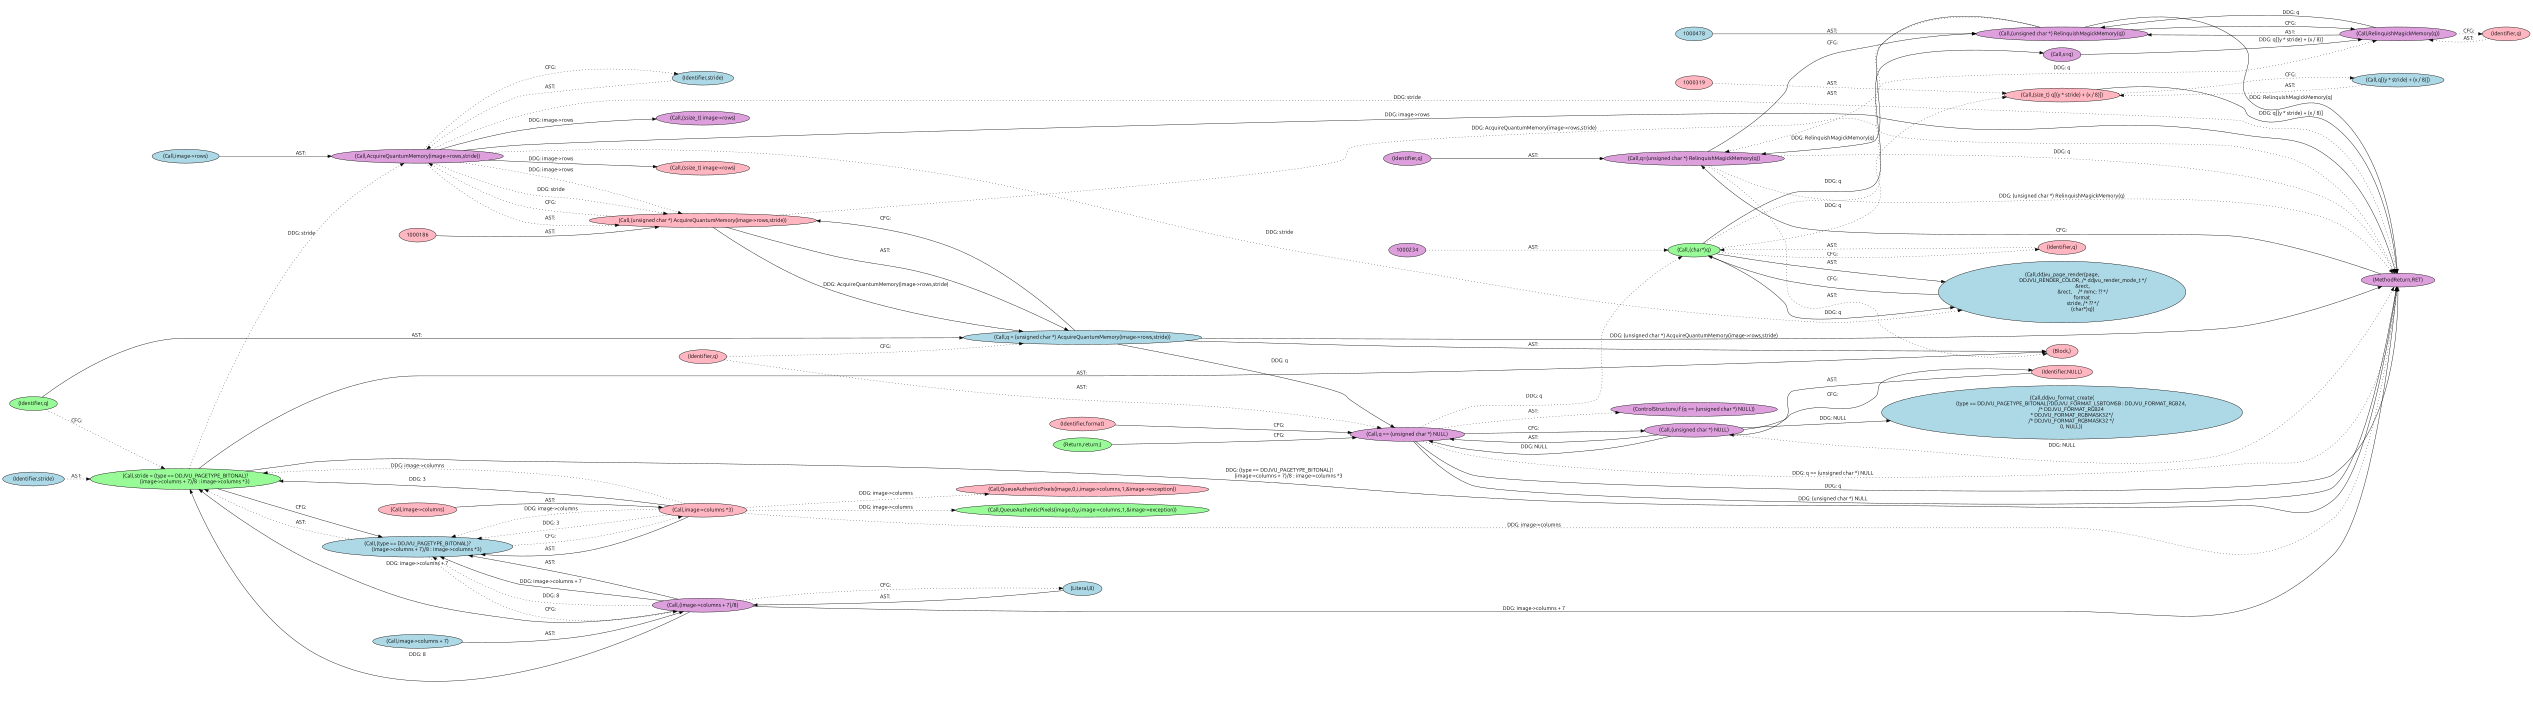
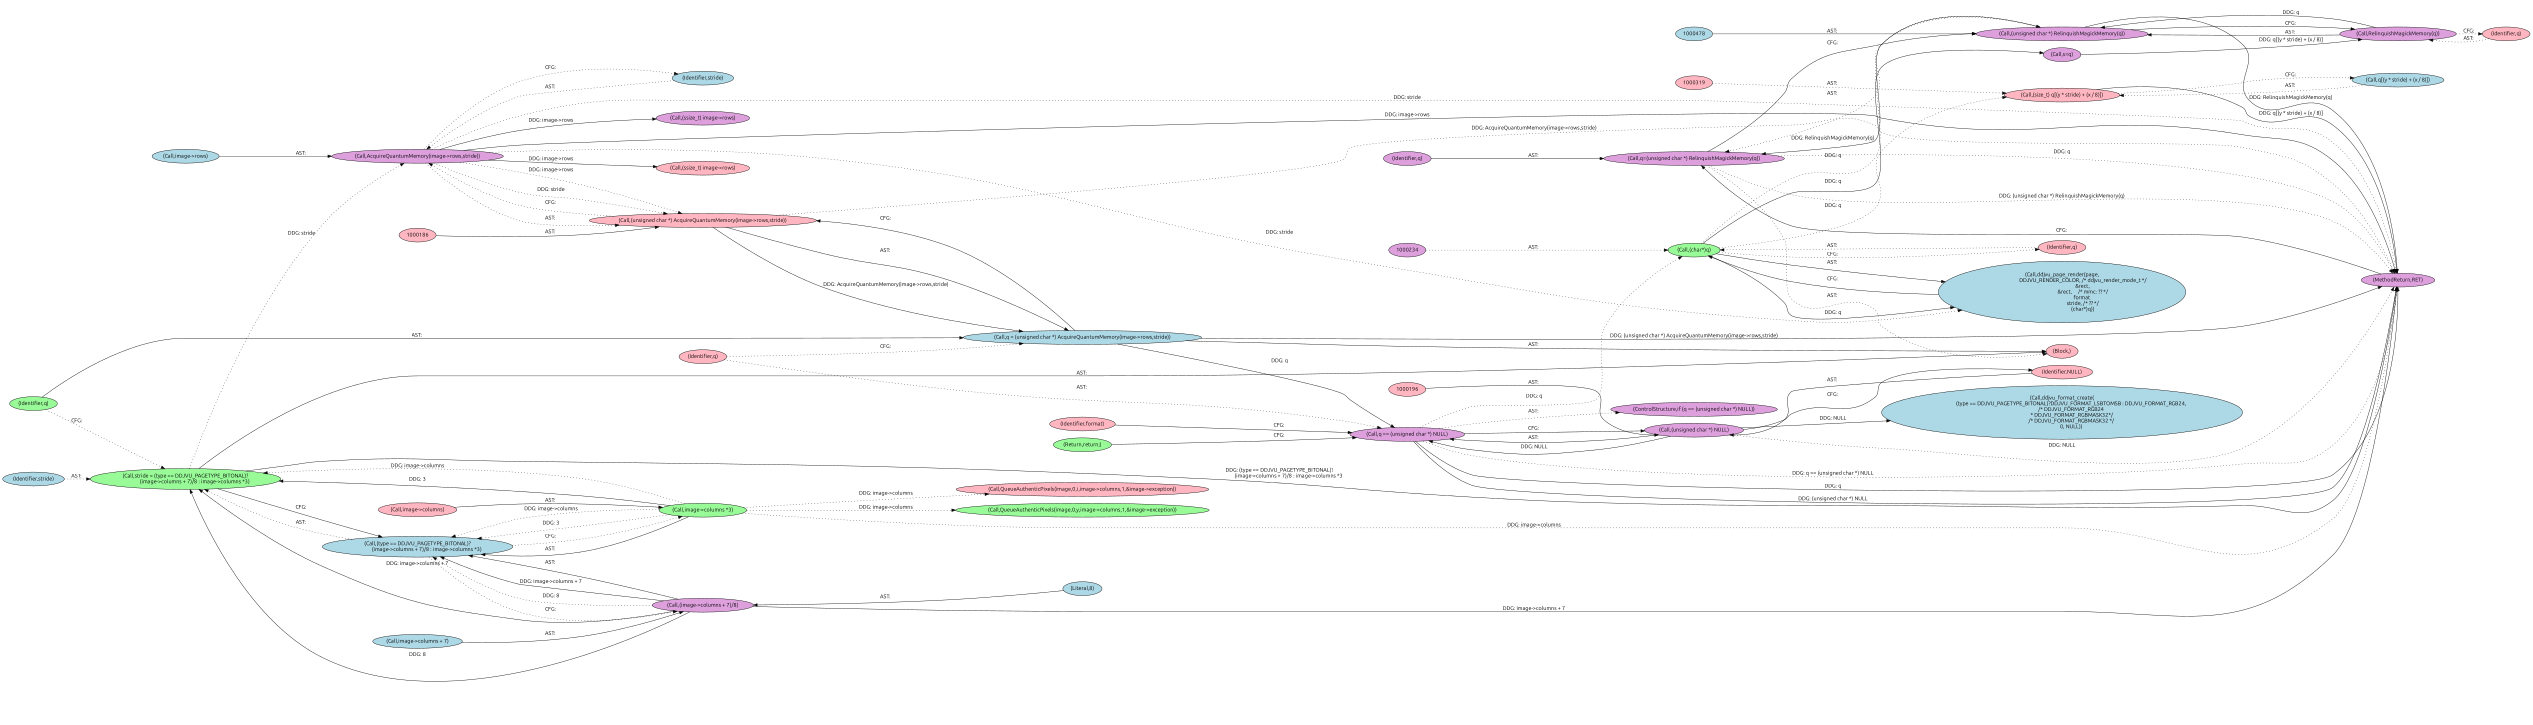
(1983, 75) -> (1869, 164)
none -> (1407, 389)
(703, 510) -> (703, 510)
(899, 589) -> none
